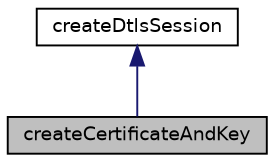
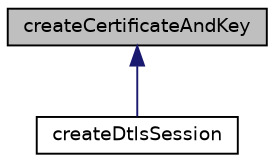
(137, 91) -> (137, 91)
